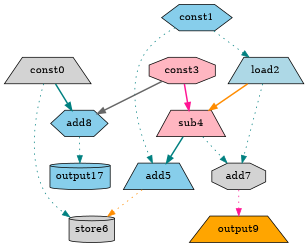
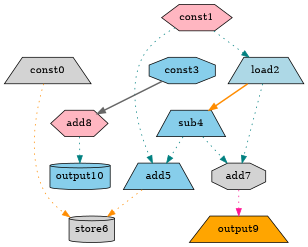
(197, 18) -> (197, 18)
(182, 71) -> (182, 71)
(186, 93) -> none
(62, 94) -> none
(79, 123) -> (79, 123)
(191, 123) -> (191, 123)
(177, 147) -> (177, 147)
(35, 152) -> (35, 152)
(80, 176) -> (80, 176)
